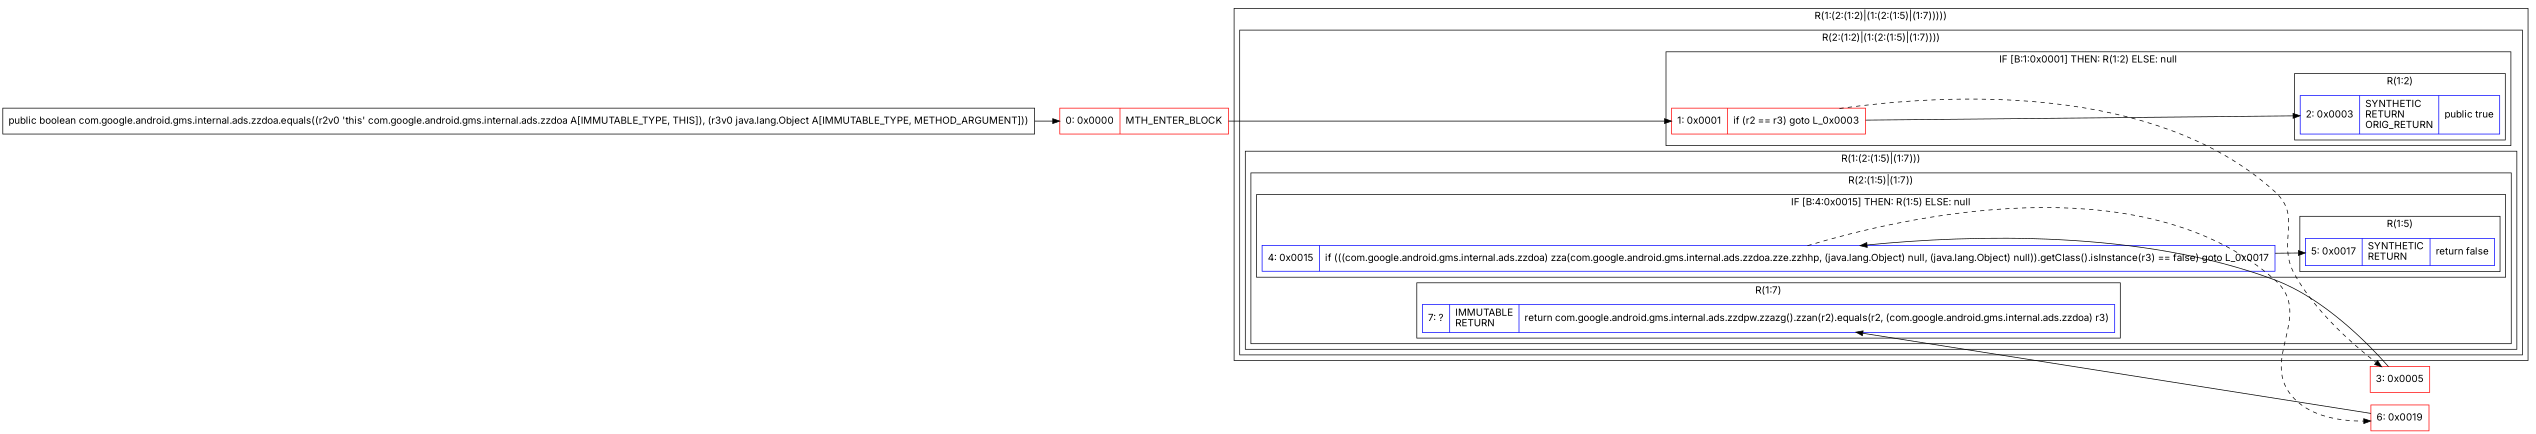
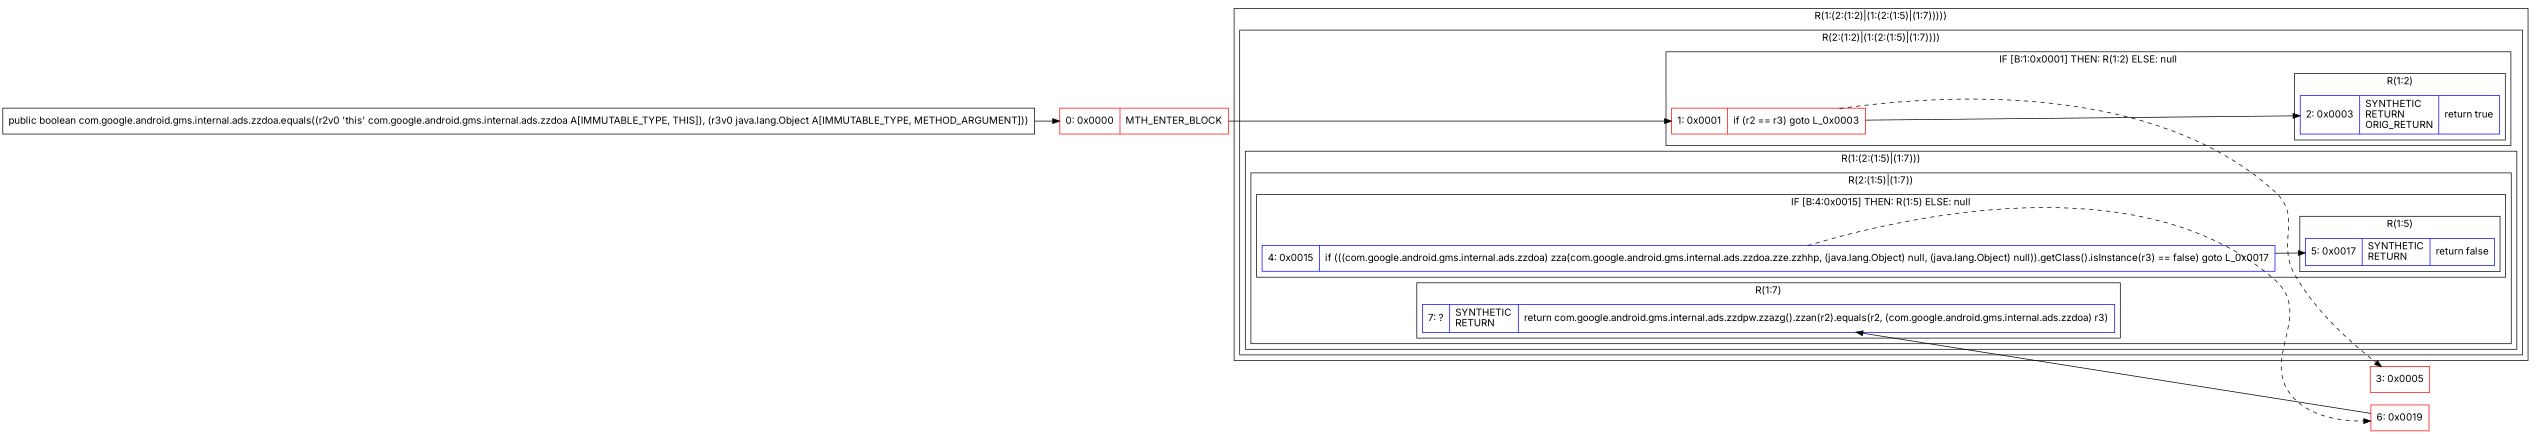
(2469, 114) -> (2469, 114)
(2145, 248) -> none
(1484, 313) -> (1484, 313)
